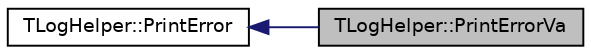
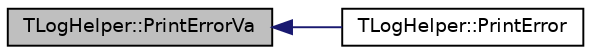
(294, 27) -> (317, 27)
